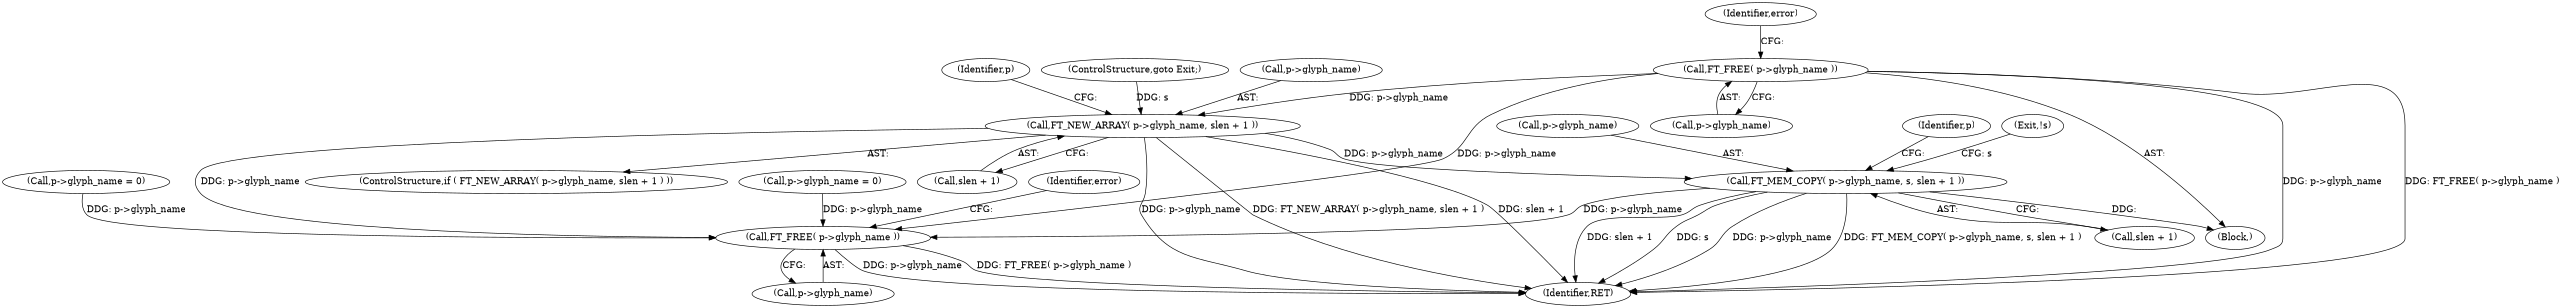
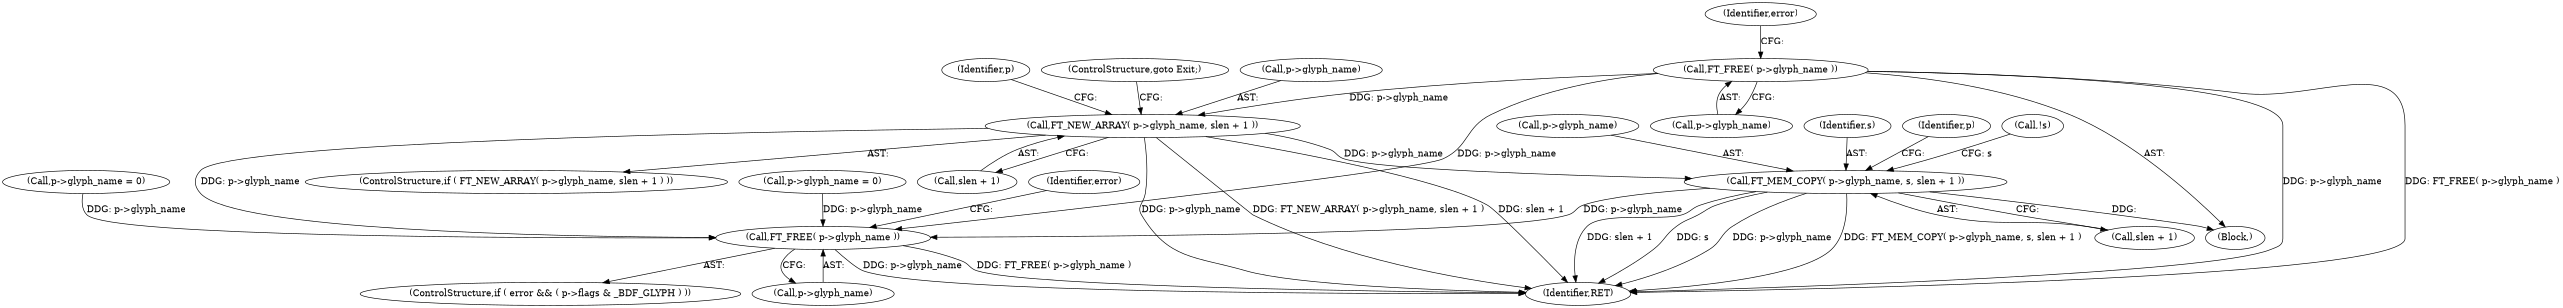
(1153, 98) -> (1153, 98)
none -> (1847, 126)
(2033, 126) -> (2033, 126)
none -> (550, 294)
